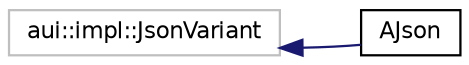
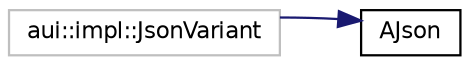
(332, 47) -> (309, 18)
